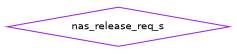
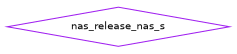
(118, 27) -> (118, 27)
